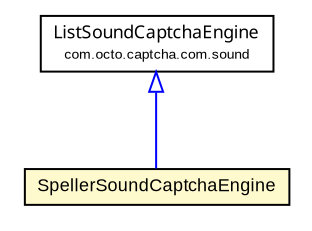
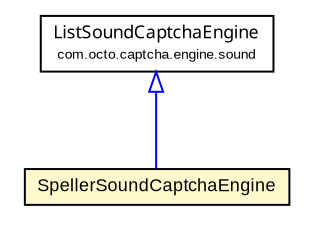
(157, 55) -> (157, 55)
